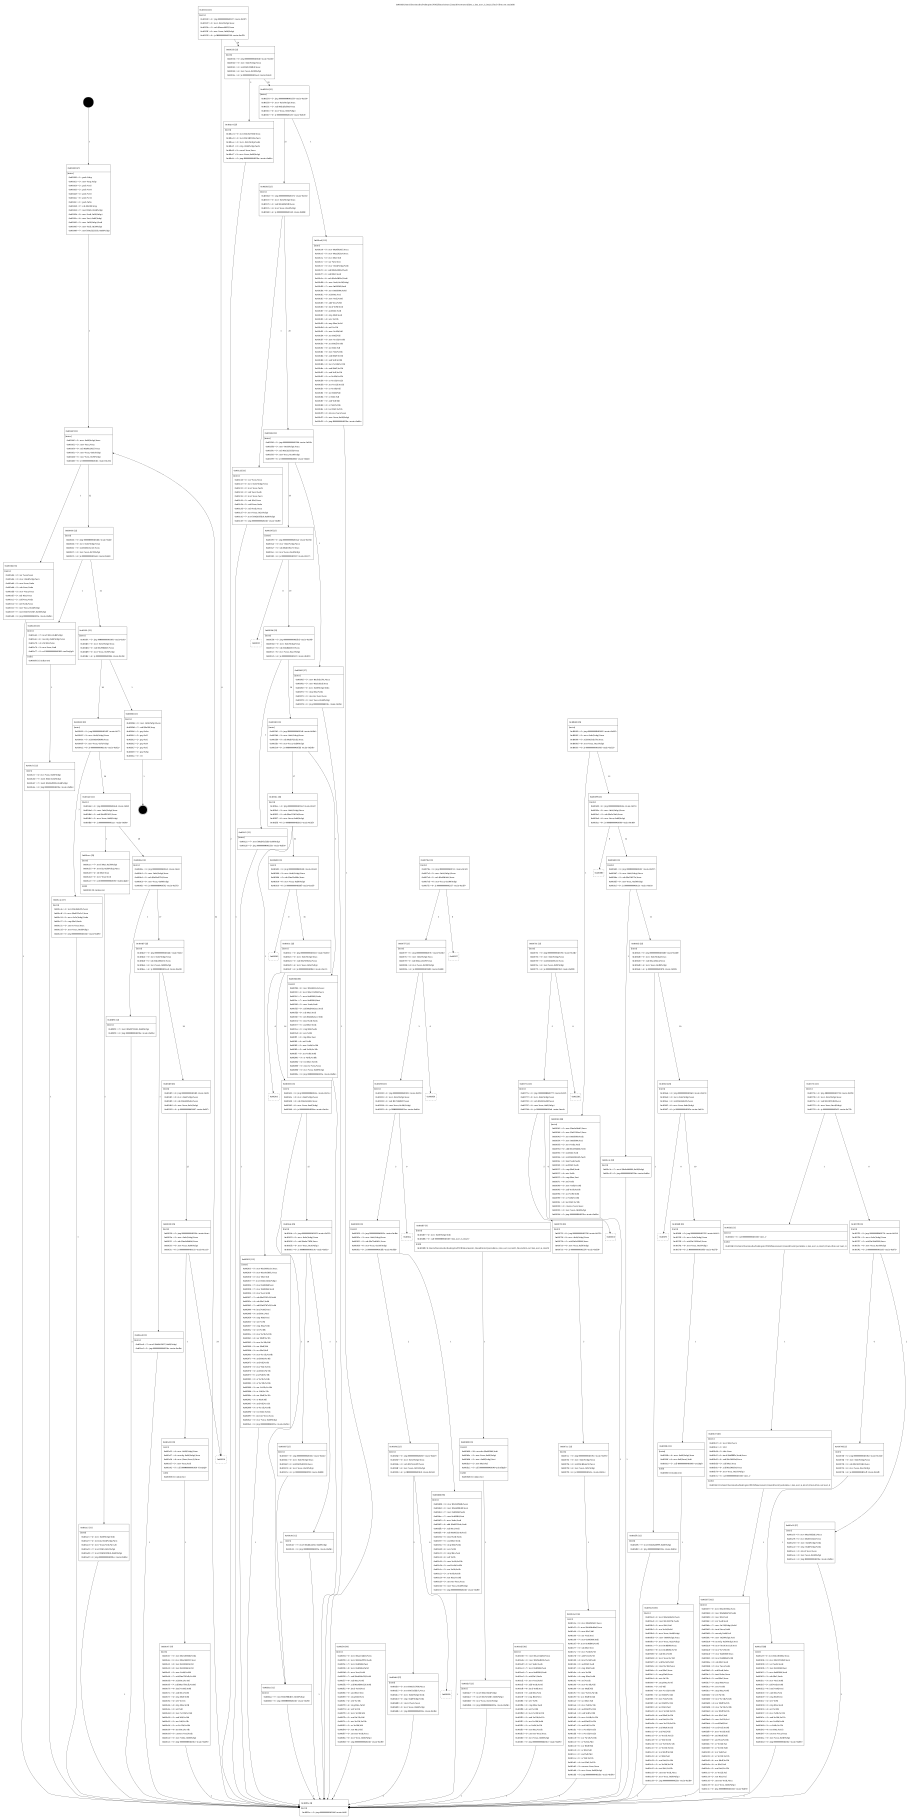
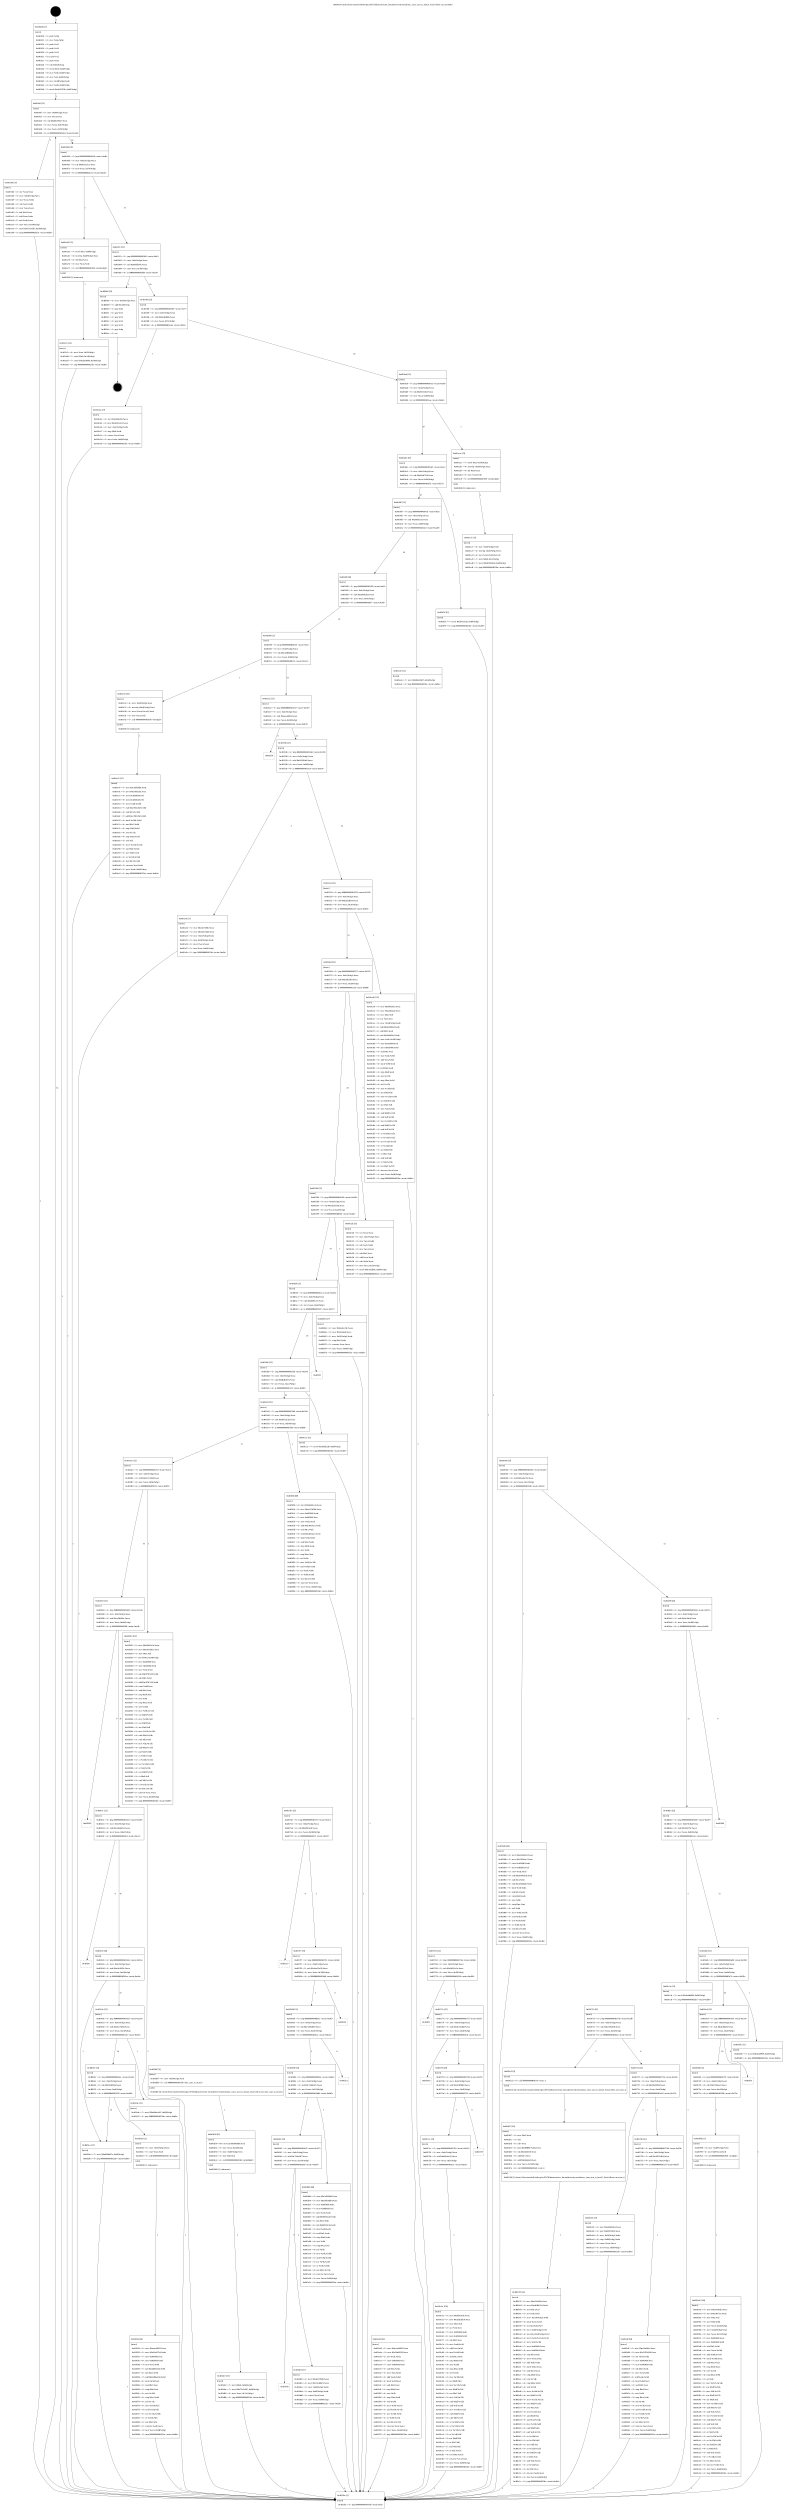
(204, 1354) -> (286, 679)
none -> (157, 2152)
none -> (479, 2152)
